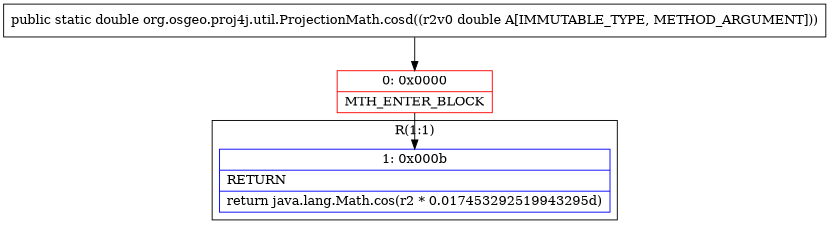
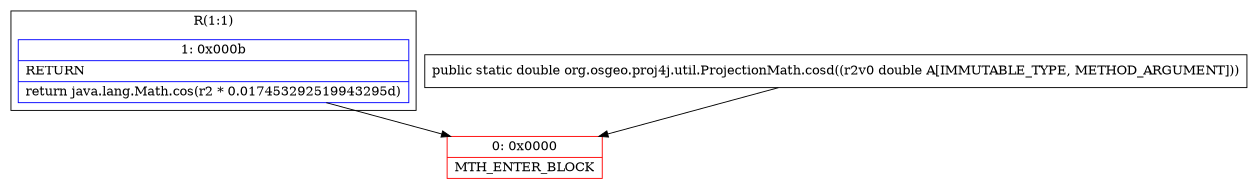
(415, 126) -> (384, 118)
